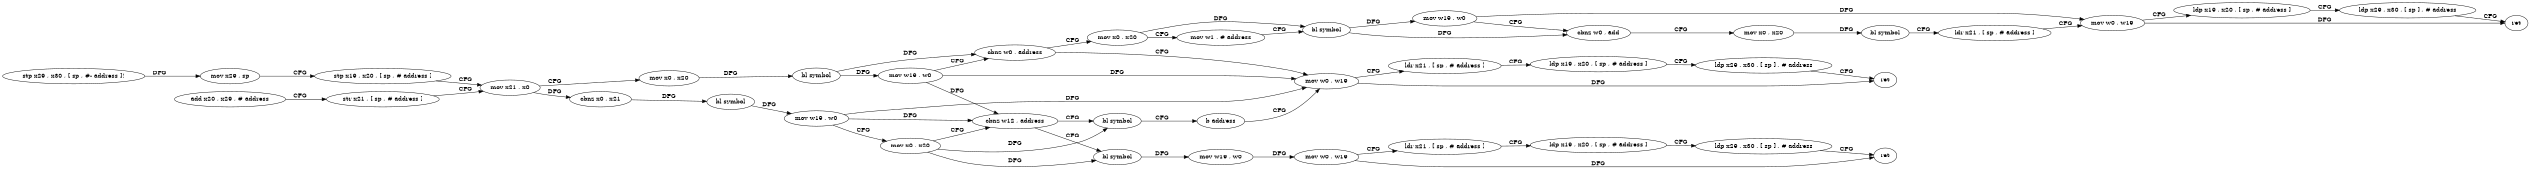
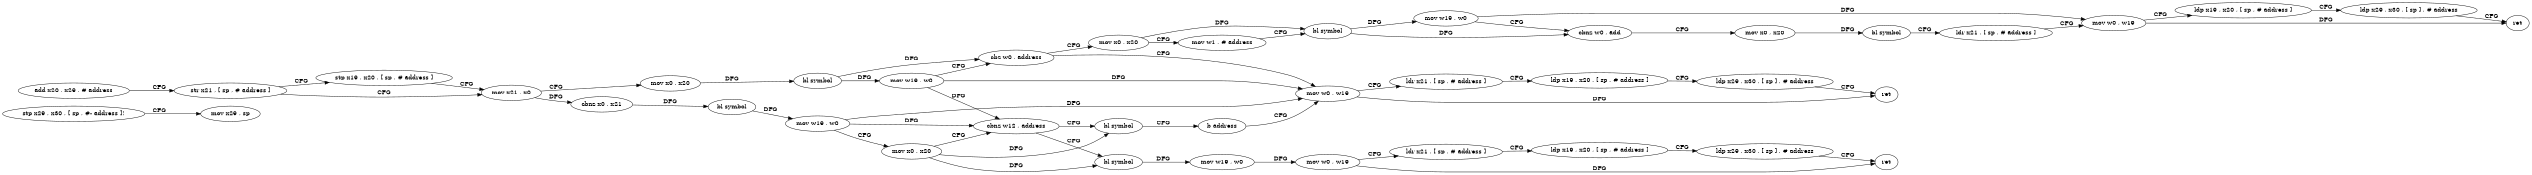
(1015, 53) -> (1016, 58)
(160, 73) -> (159, 111)
(285, 76) -> (302, 85)
